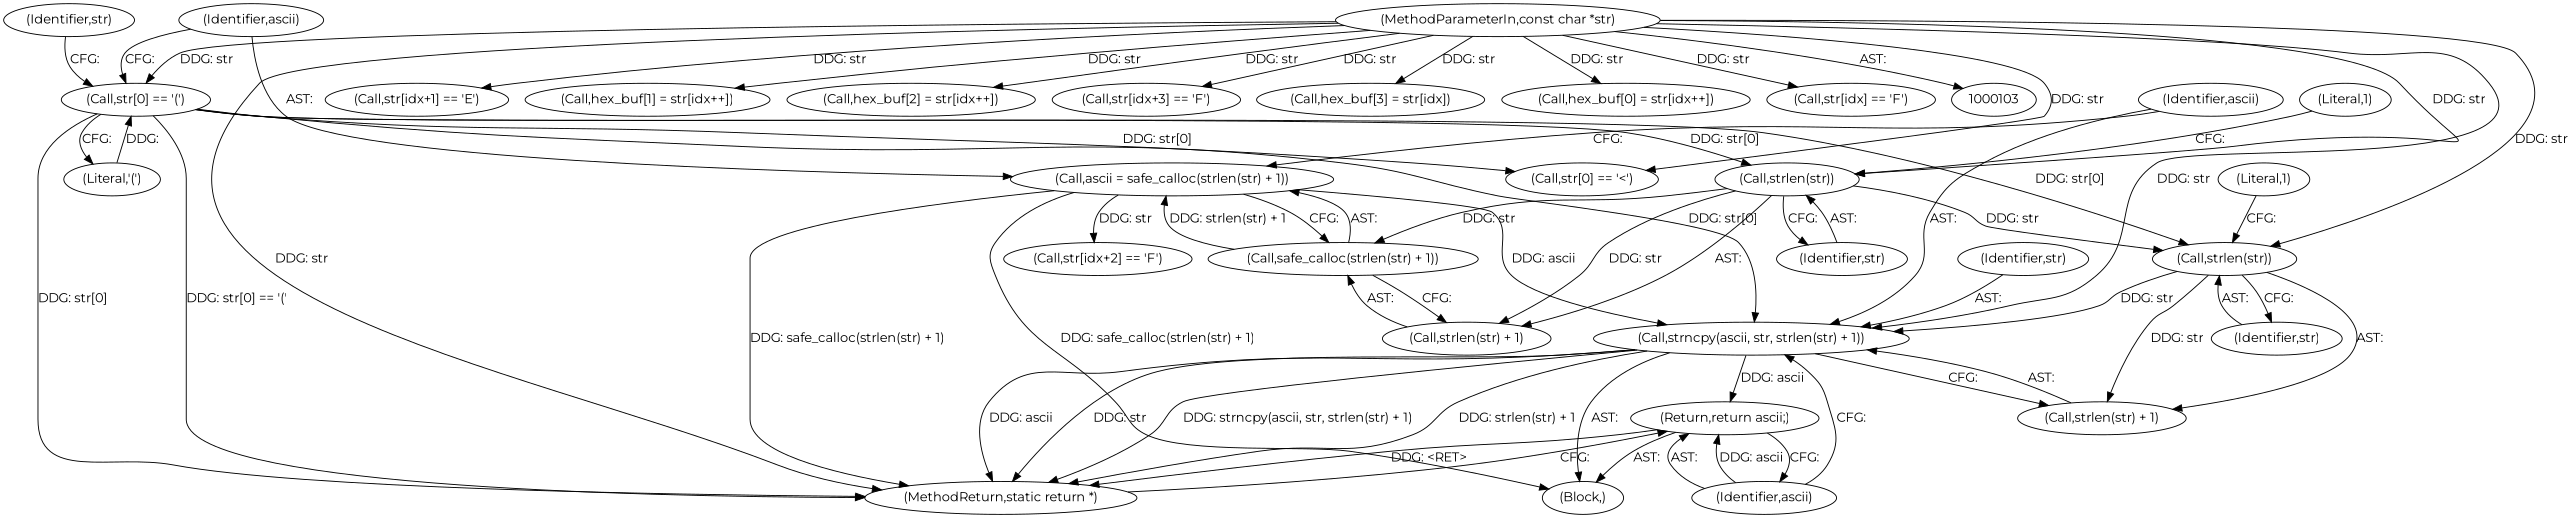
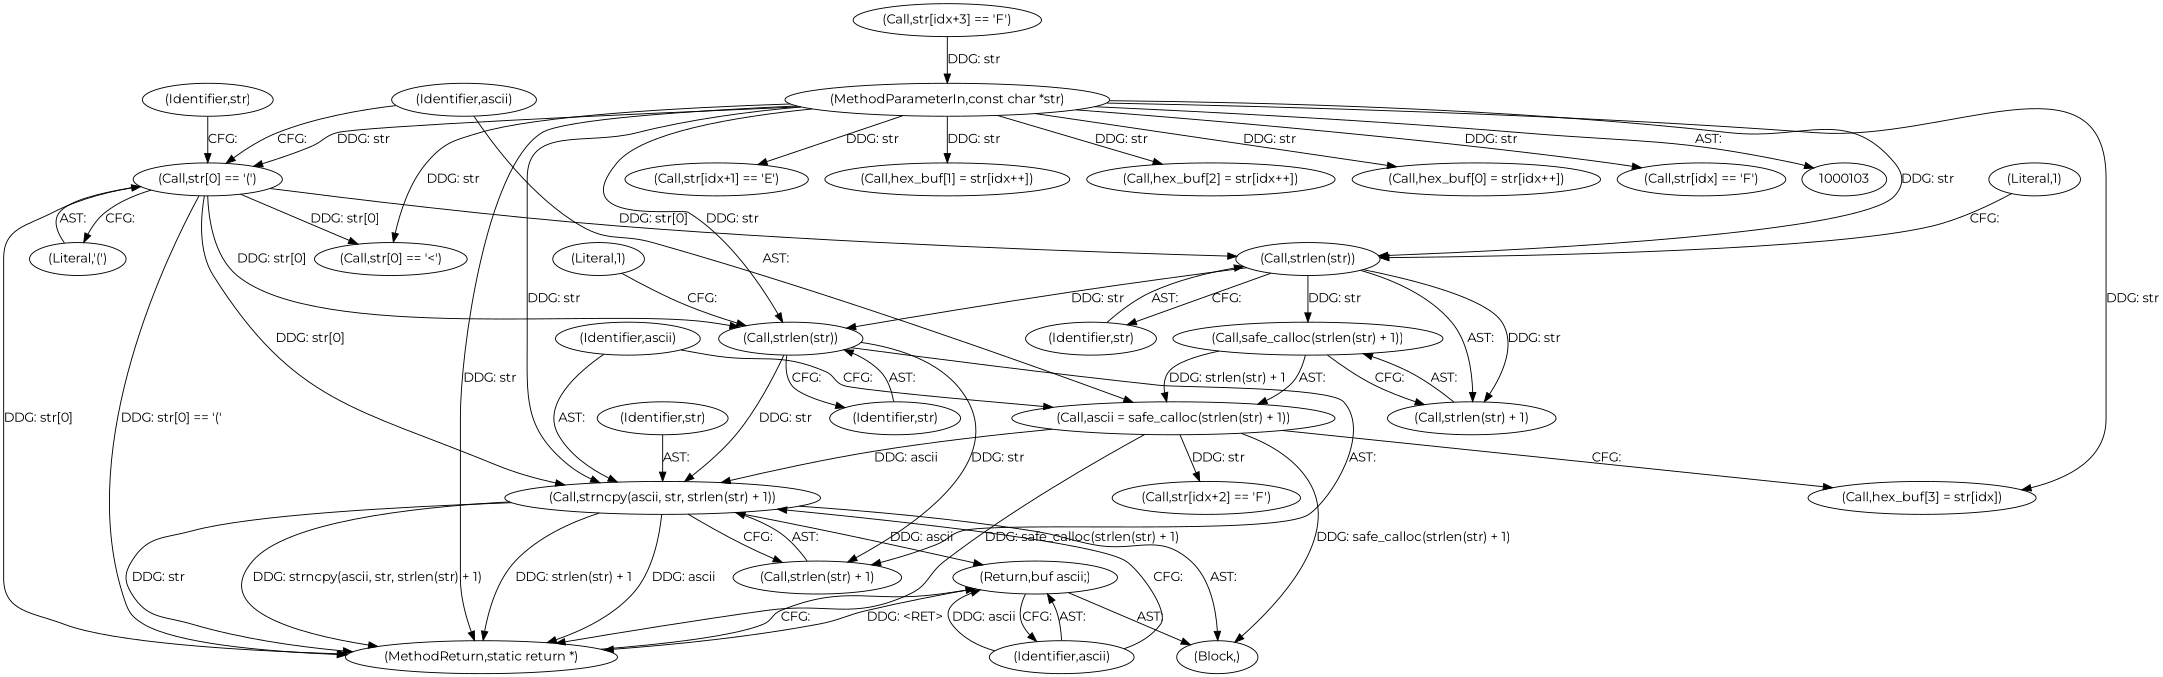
(1322, 60) -> (947, 55)
(144, 140) -> (75, 219)
(1286, 210) -> (1553, 459)
(1725, 418) -> (1035, 578)
